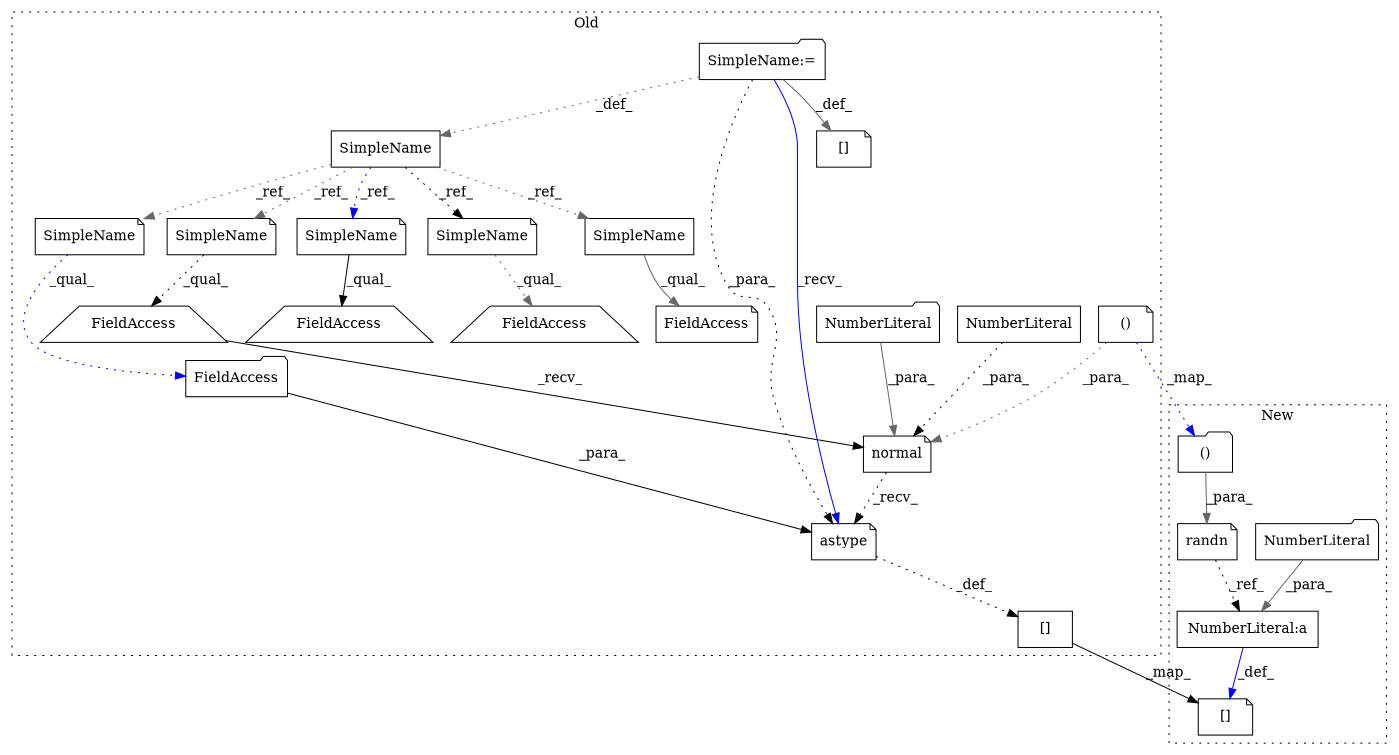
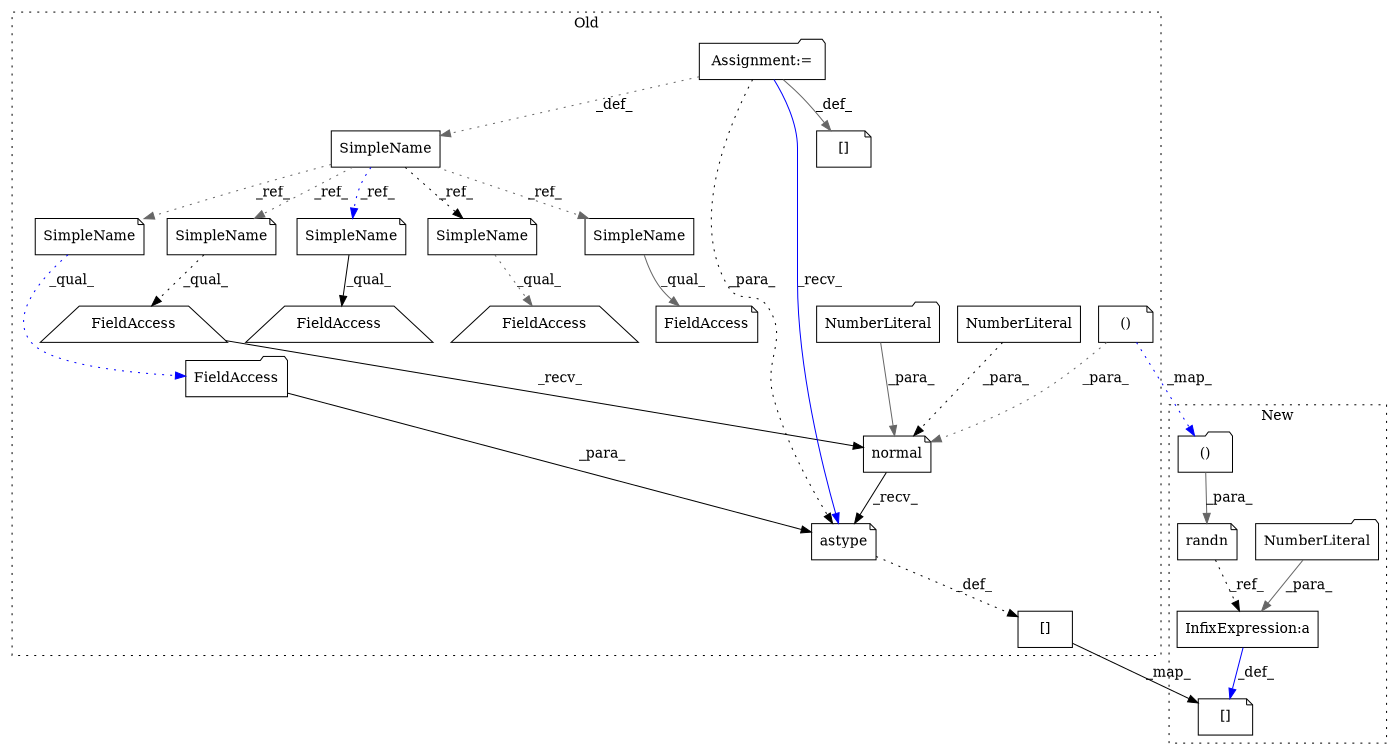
(762, 61) -> (762, 61)
(873, 494) -> (873, 494)
(1248, 629) -> (1248, 629)
